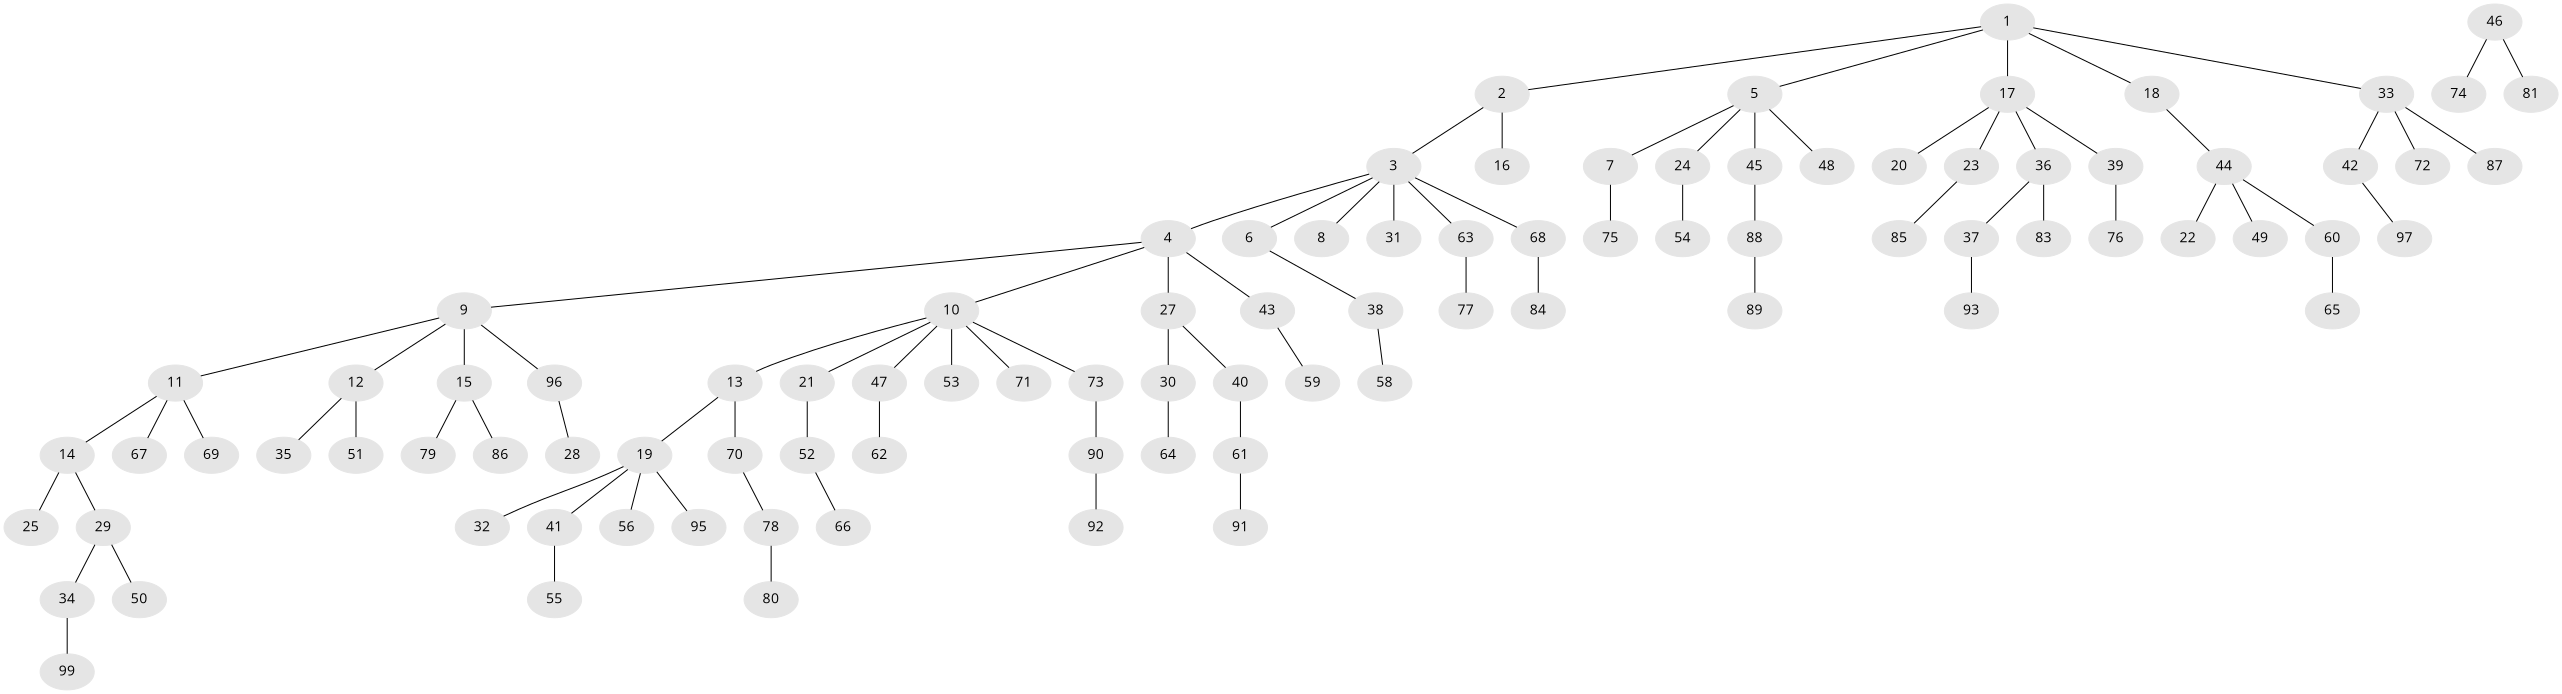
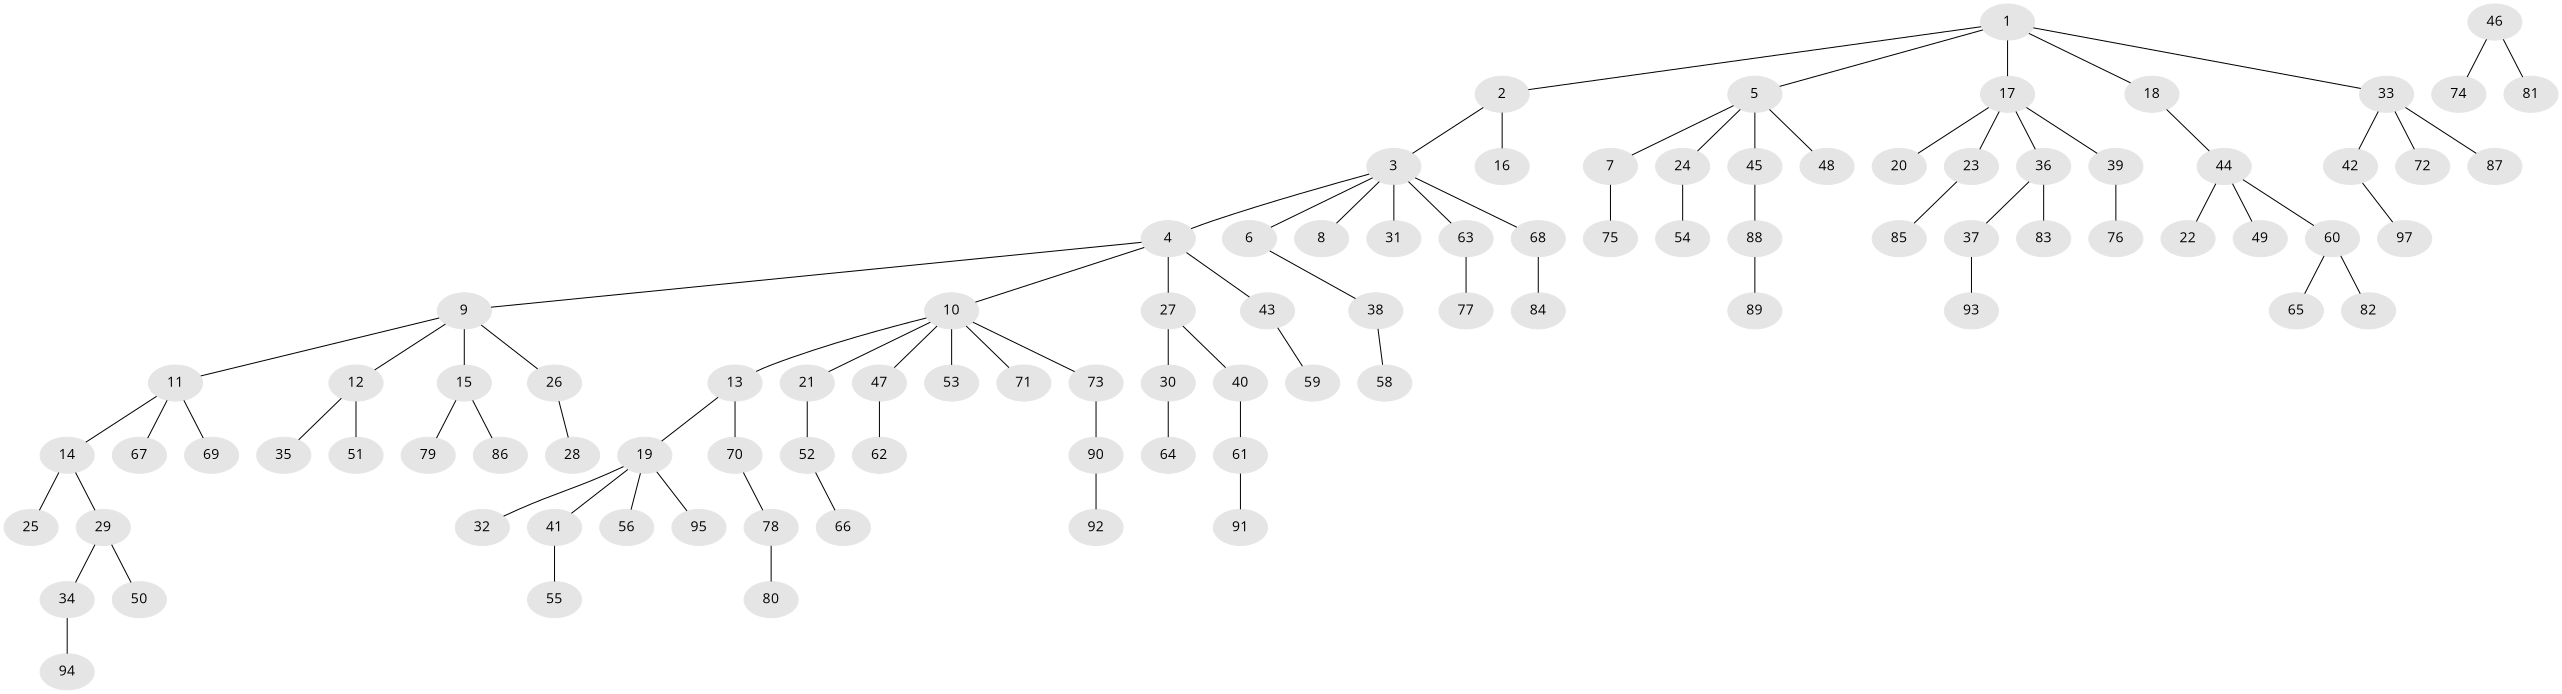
none -> (2369, 311)
(555, 383) -> (555, 383)
(67, 672) -> (67, 672)
